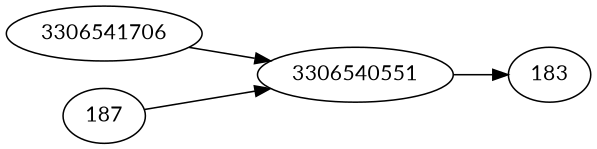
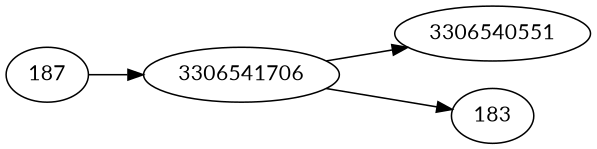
(473, 75) -> (382, 98)
(200, 100) -> (108, 75)
